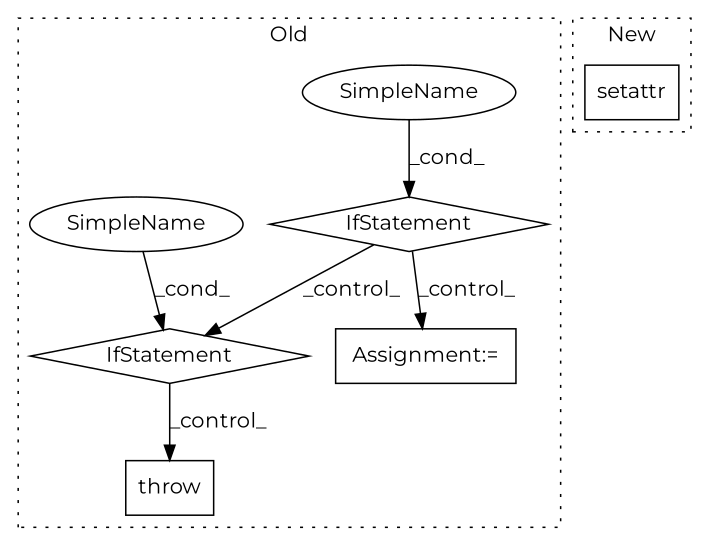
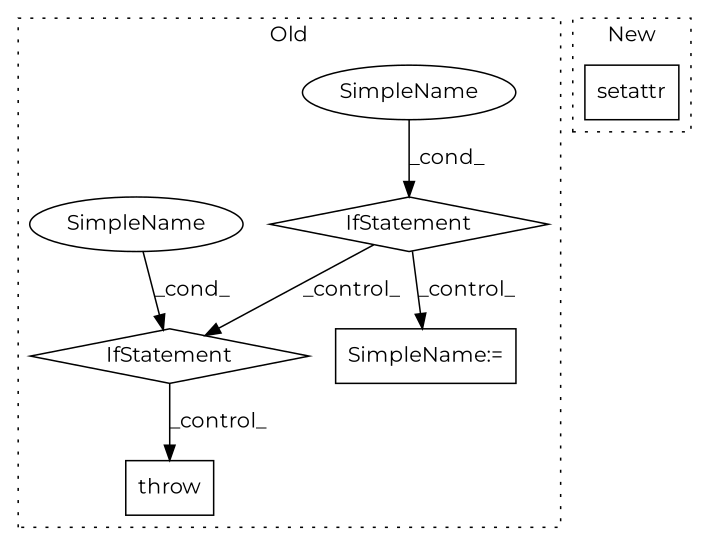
(426, 356) -> (426, 356)
